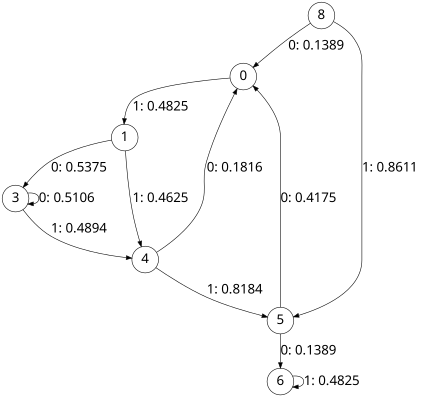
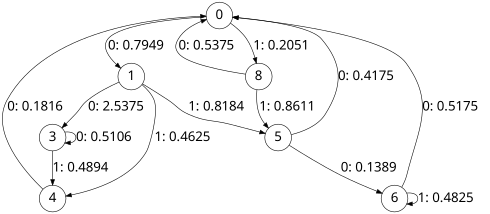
none -> (246, 38)
(321, 46) -> (211, 46)
none -> (388, 50)
(165, 107) -> (141, 46)
(84, 168) -> (121, 107)
(207, 297) -> (197, 118)
